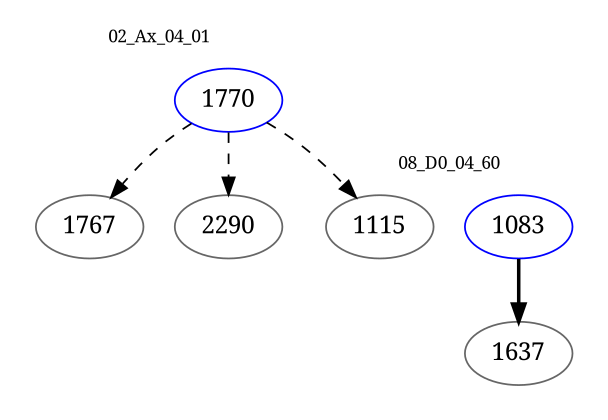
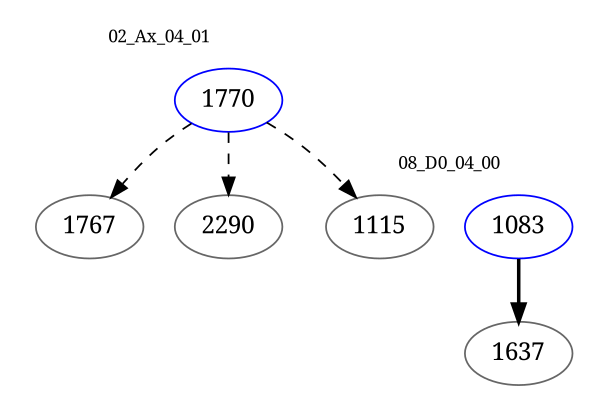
(449, 164) -> (449, 164)
